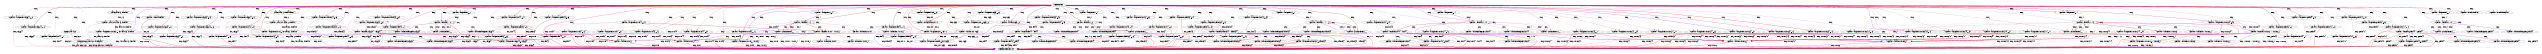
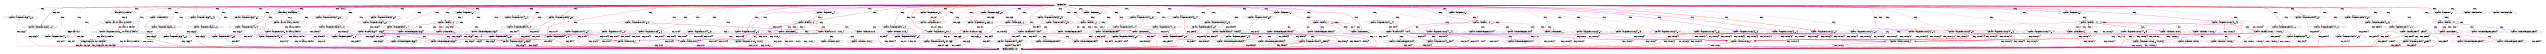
(341, 9) -> (341, 9)
(50, 13) -> (57, 13)
